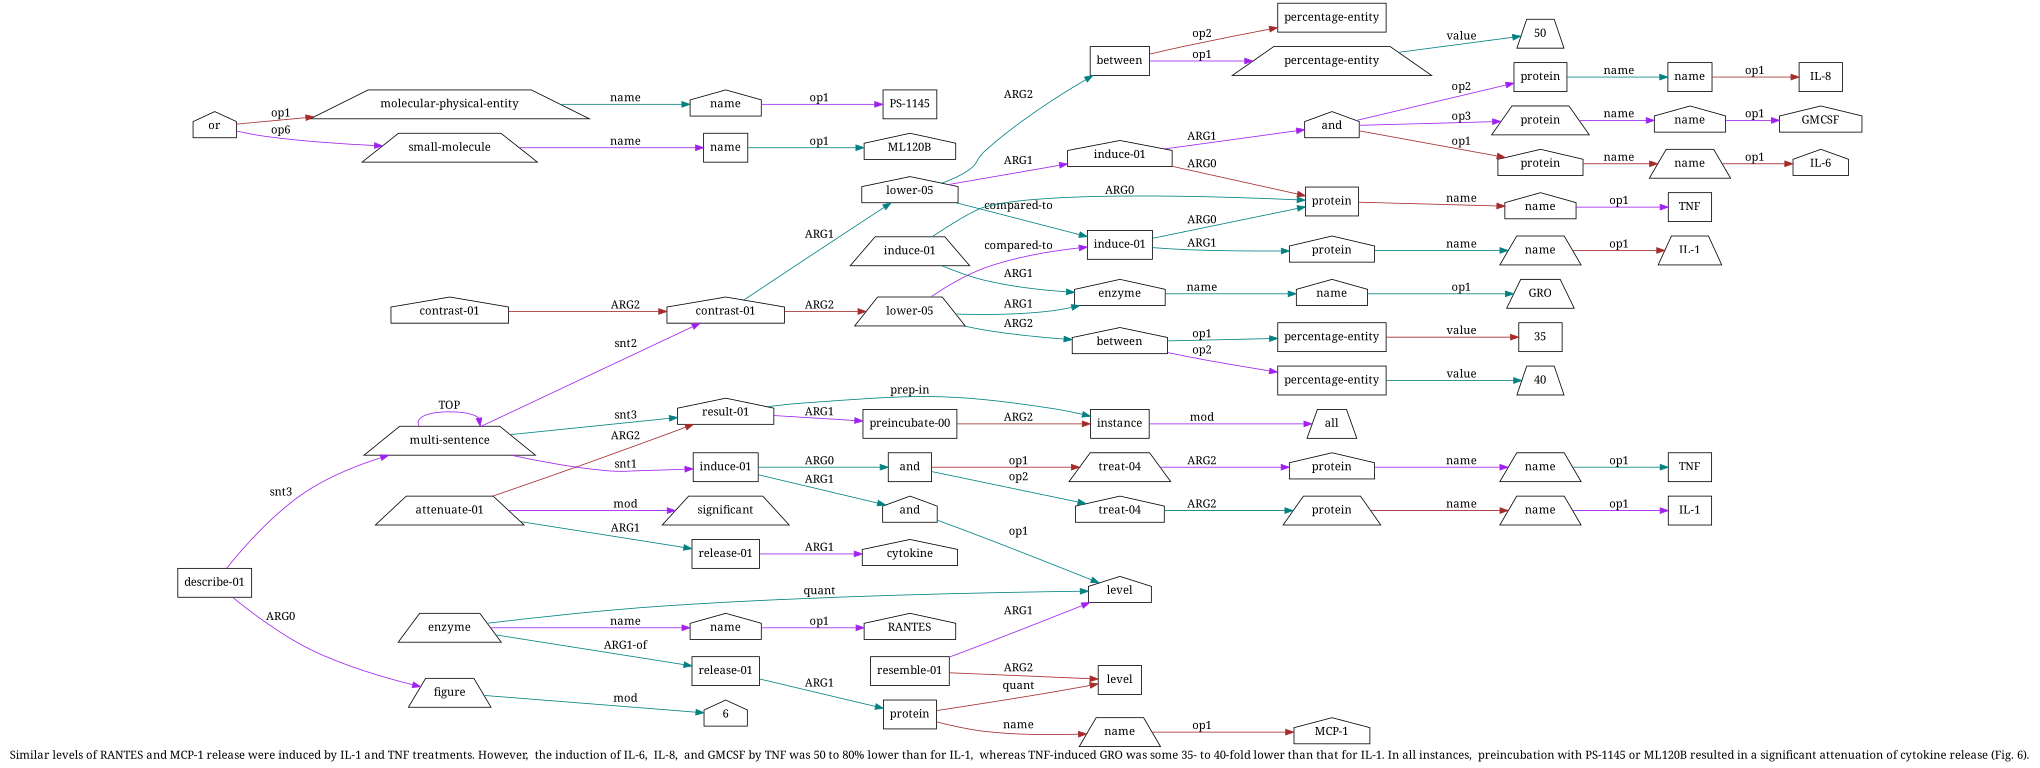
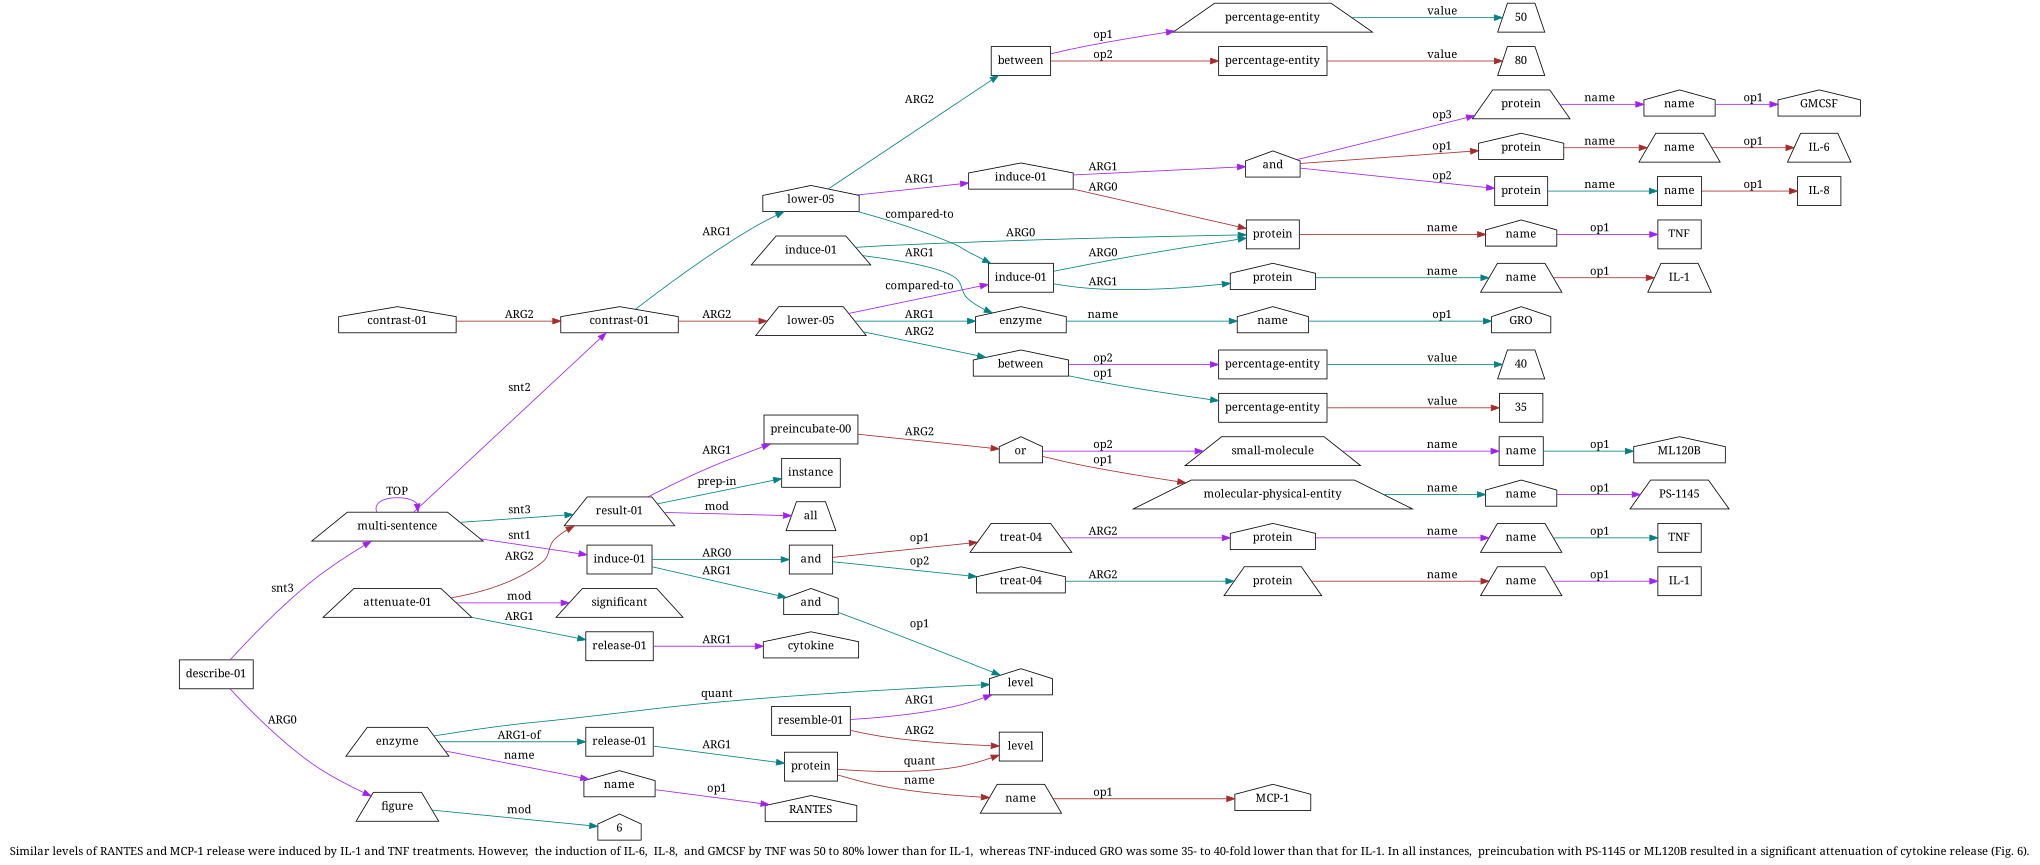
none -> (1521, 61)
(910, 104) -> (1680, 495)
(281, 130) -> (1103, 445)
(1821, 164) -> (1819, 148)
(1540, 294) -> (1521, 321)
(726, 413) -> (620, 511)
(1020, 424) -> (925, 441)
(1227, 424) -> (724, 514)
